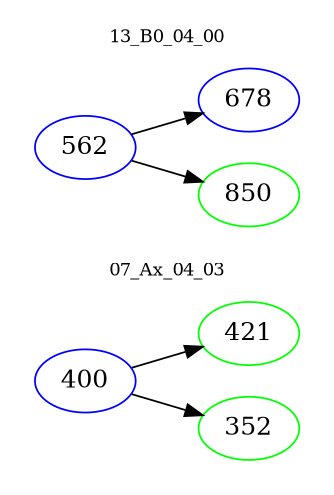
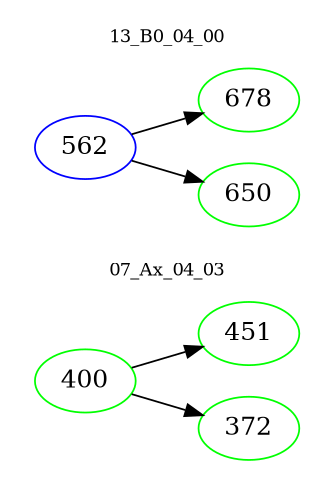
(249, 100) -> (249, 100)
(249, 195) -> (249, 195)
(249, 334) -> (249, 334)
(85, 381) -> (85, 381)
(249, 428) -> (249, 428)
